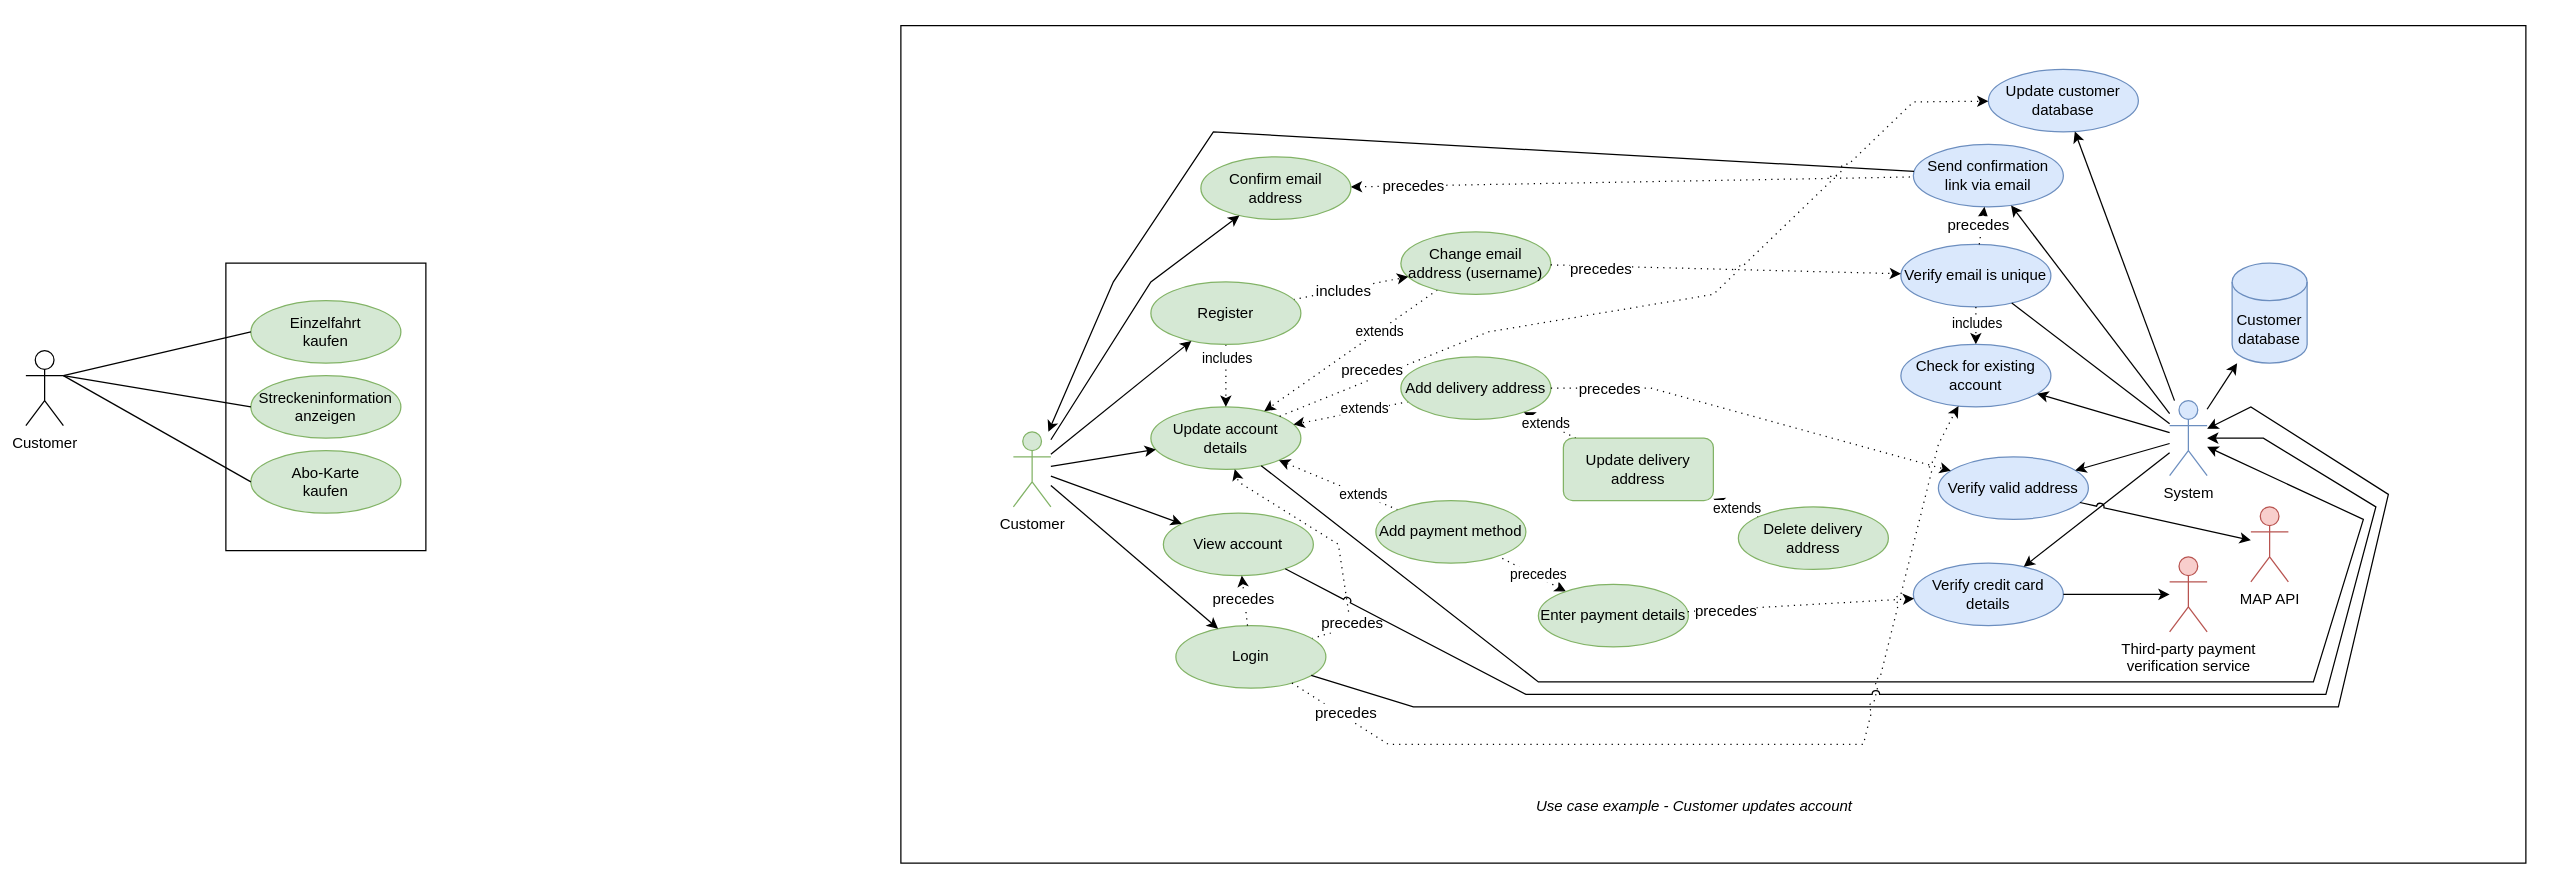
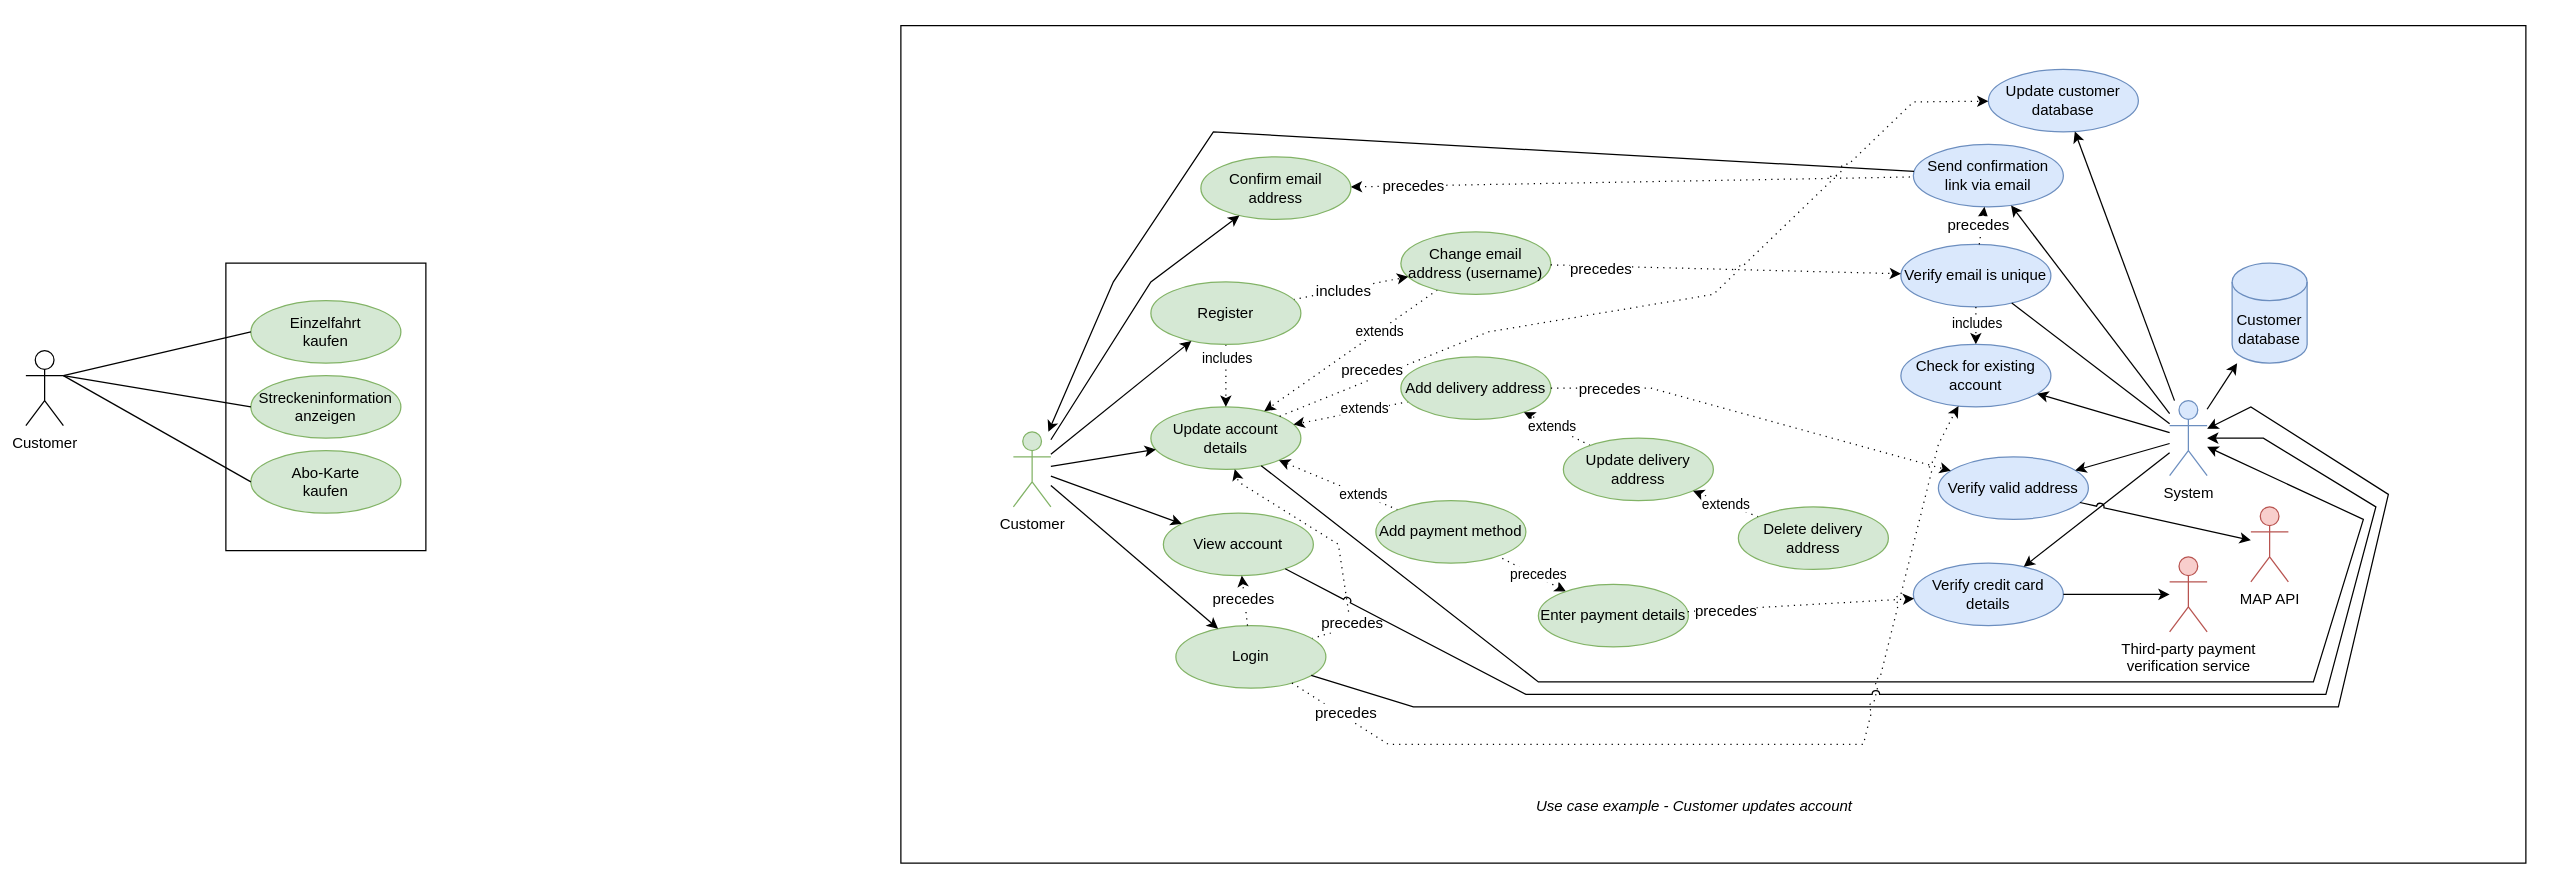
(1638, 469) -> (1638, 469)
